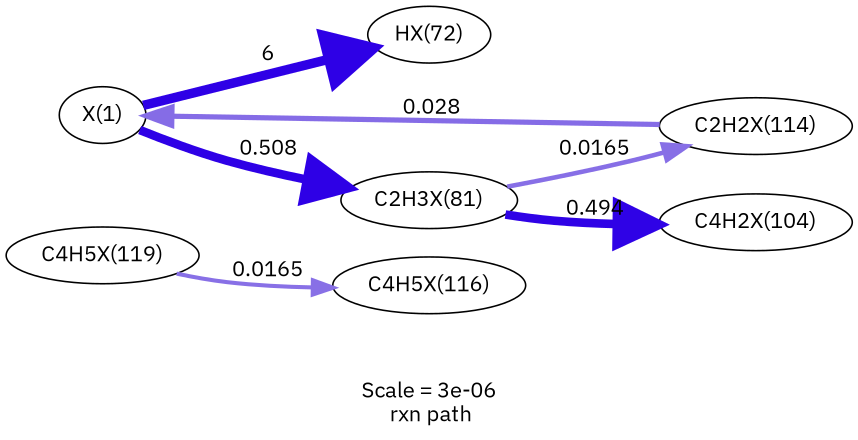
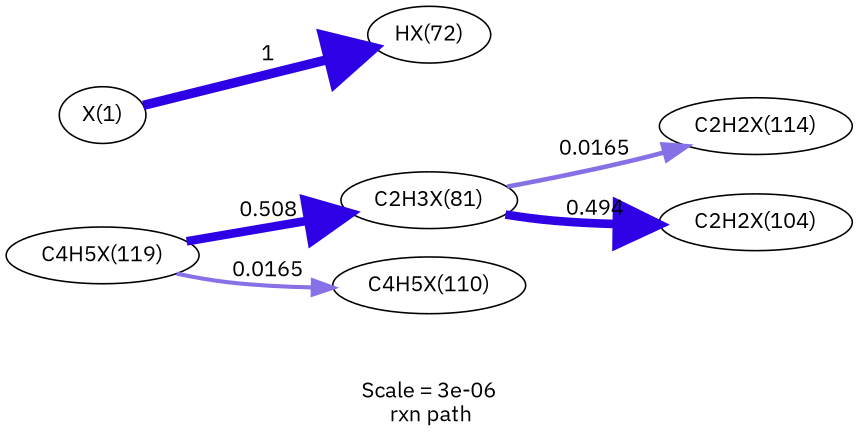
(266, 54) -> (266, 54)
(416, 120) -> none
(222, 159) -> (247, 231)
(756, 222) -> (756, 222)
(429, 285) -> (429, 285)
